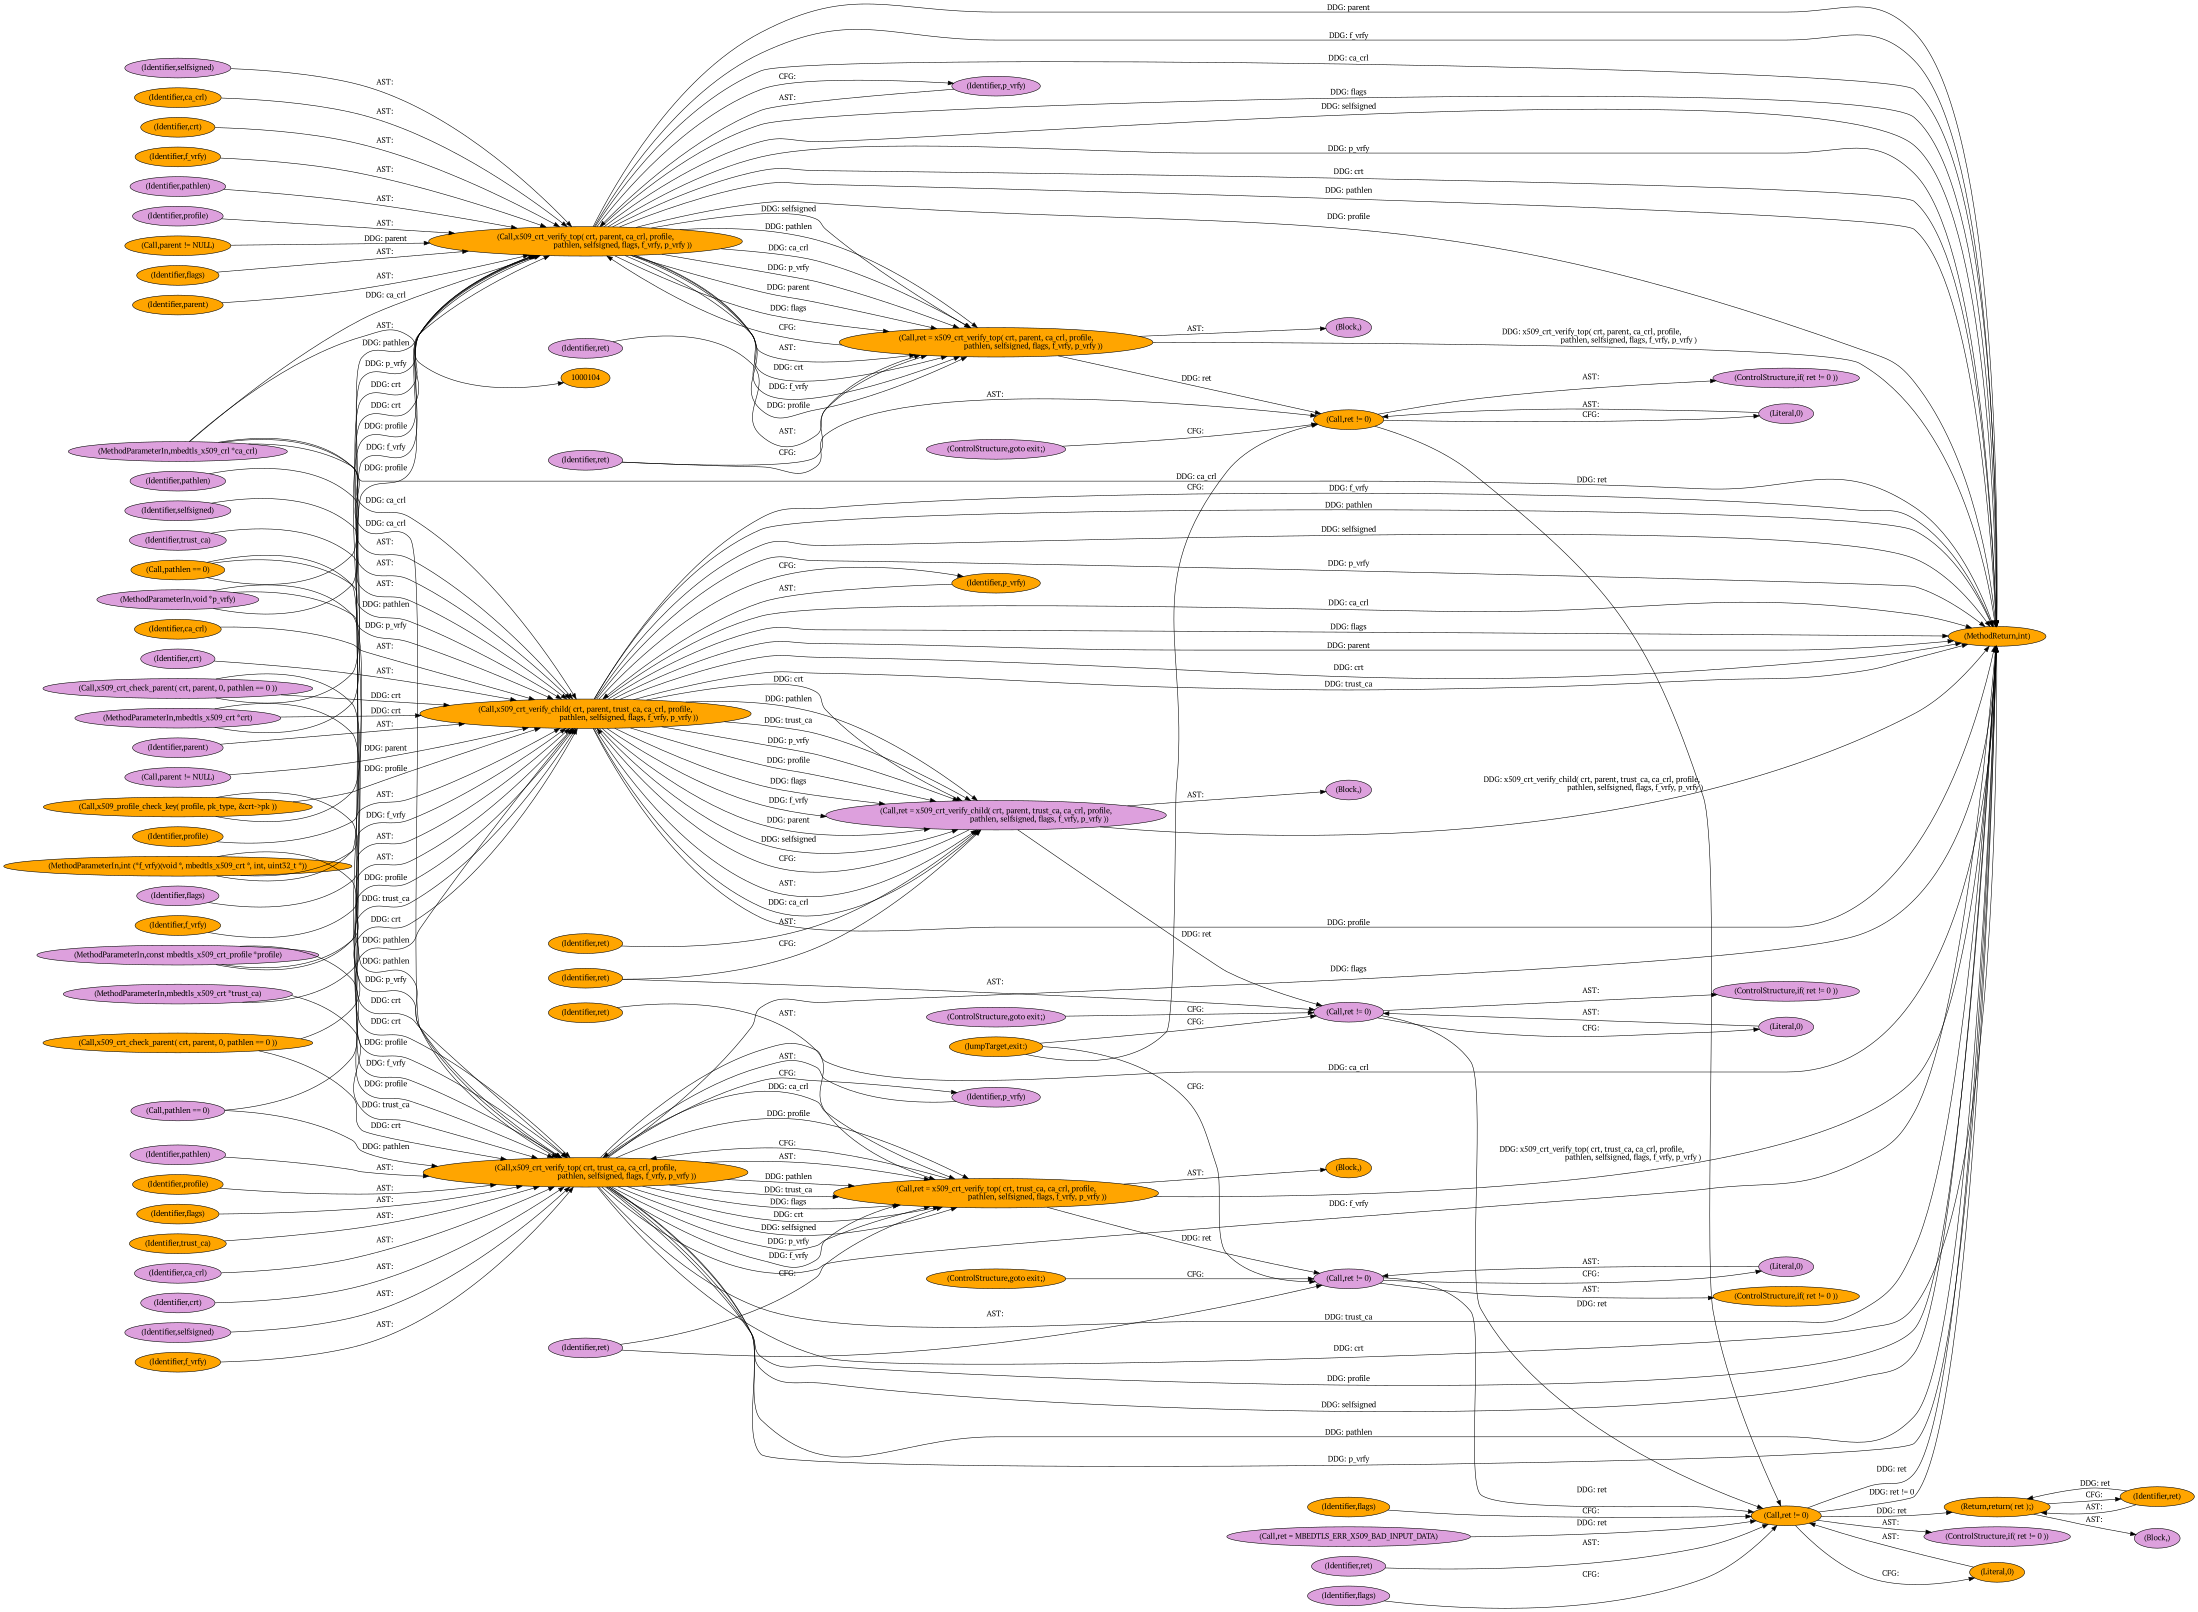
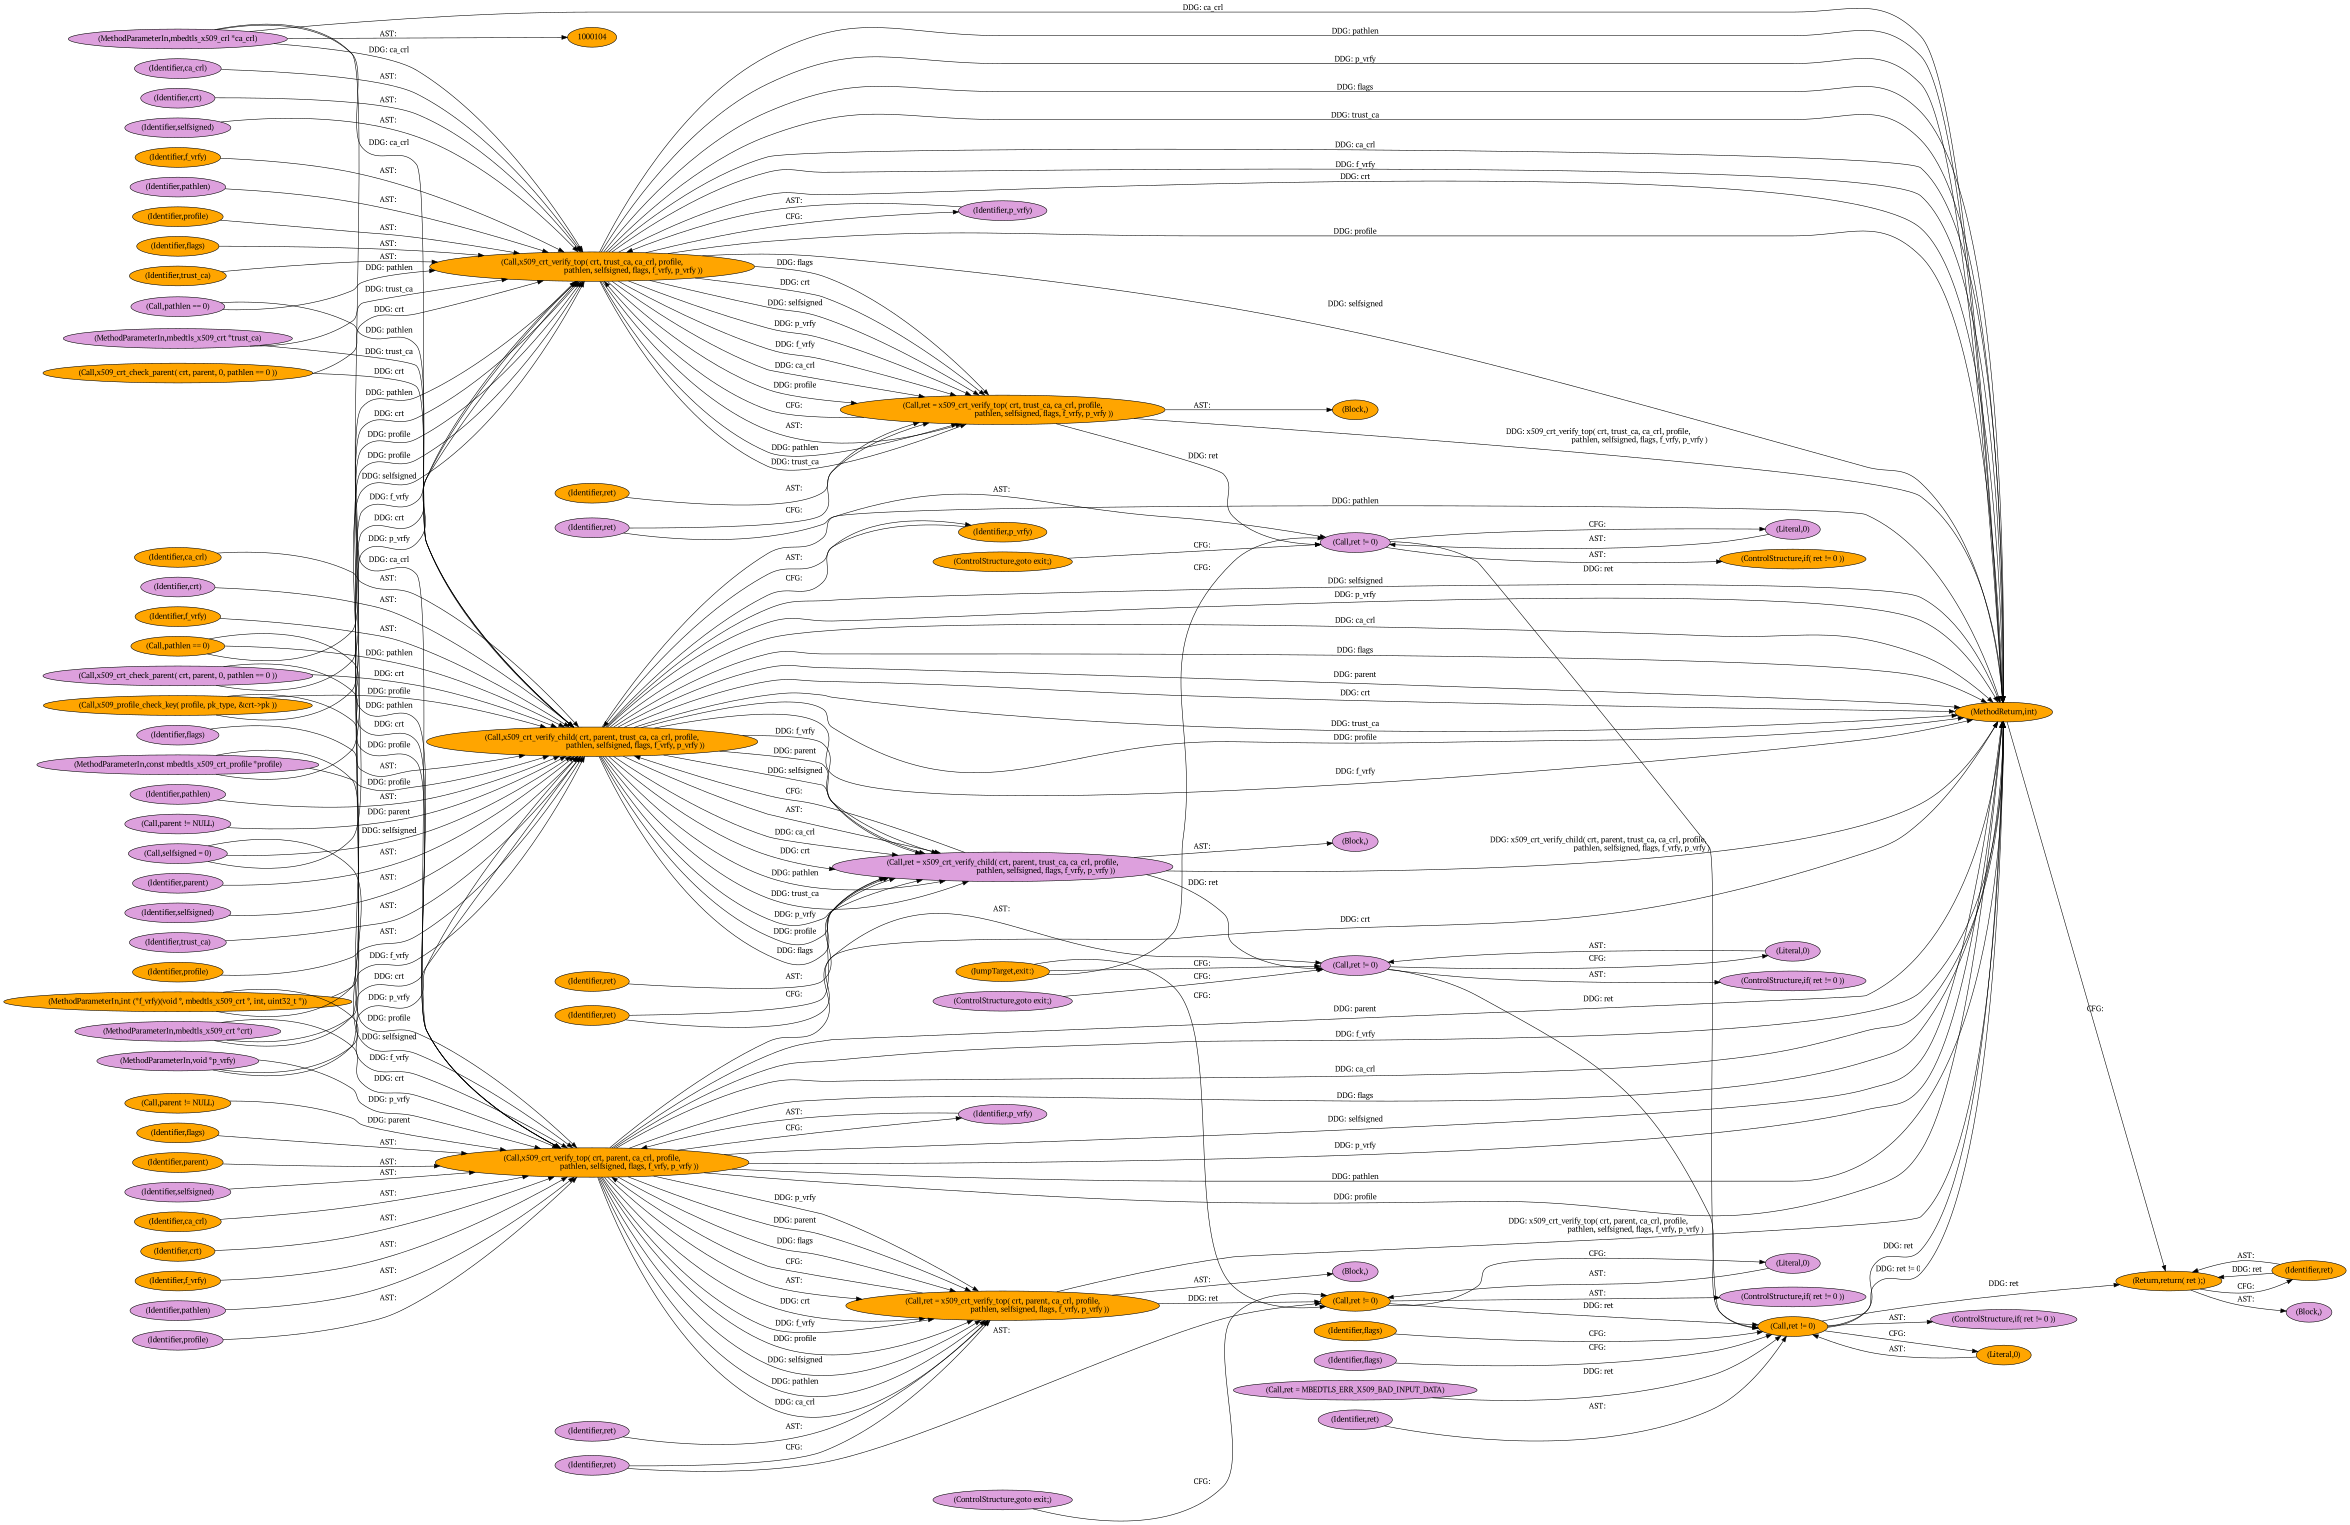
none -> (178, 854)
none -> (2085, 994)
